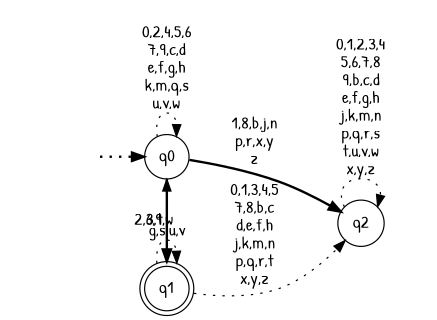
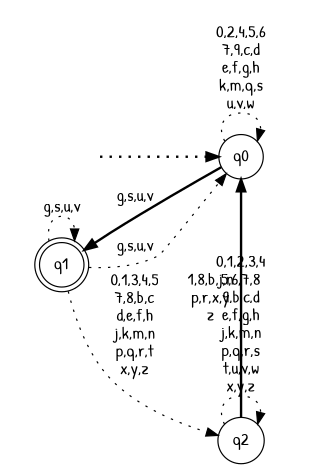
(262, 176) -> (241, 304)
(154, 220) -> (135, 246)
(154, 220) -> (135, 197)
